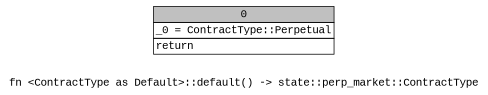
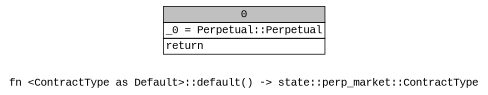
(244, 30) -> (244, 30)
